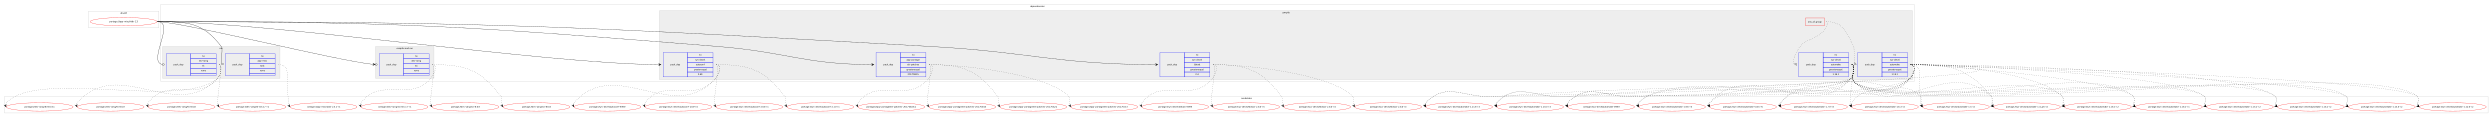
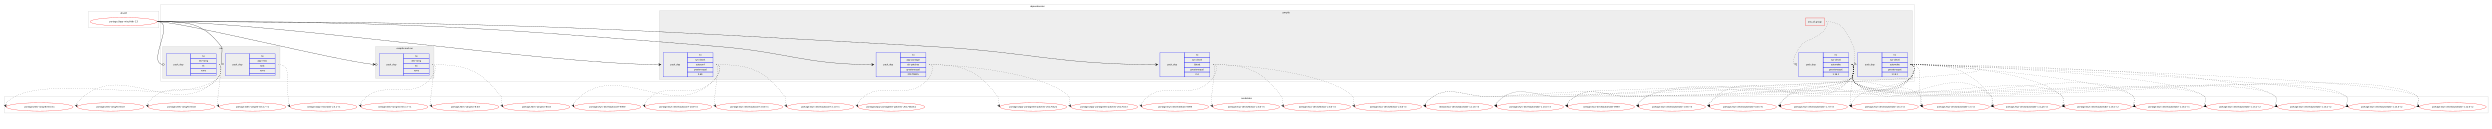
(962, 107) -> none
(1459, 107) -> (1459, 107)
